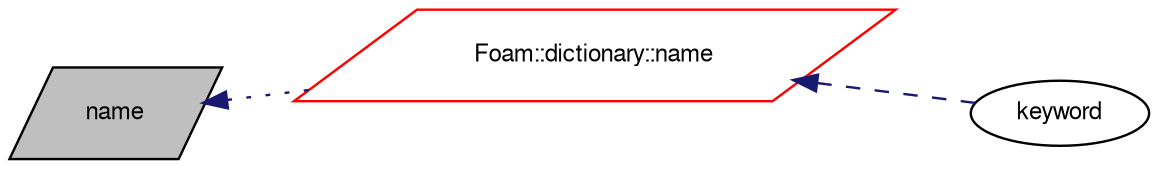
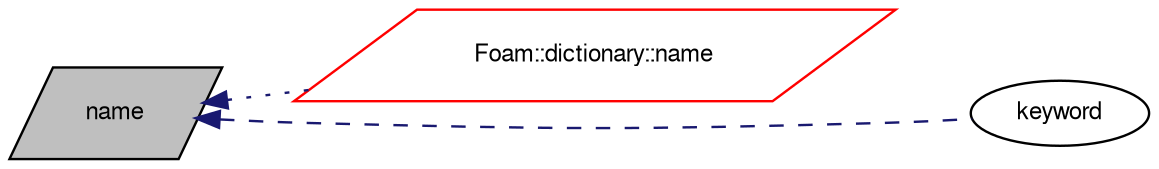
(897, 93) -> (596, 128)
